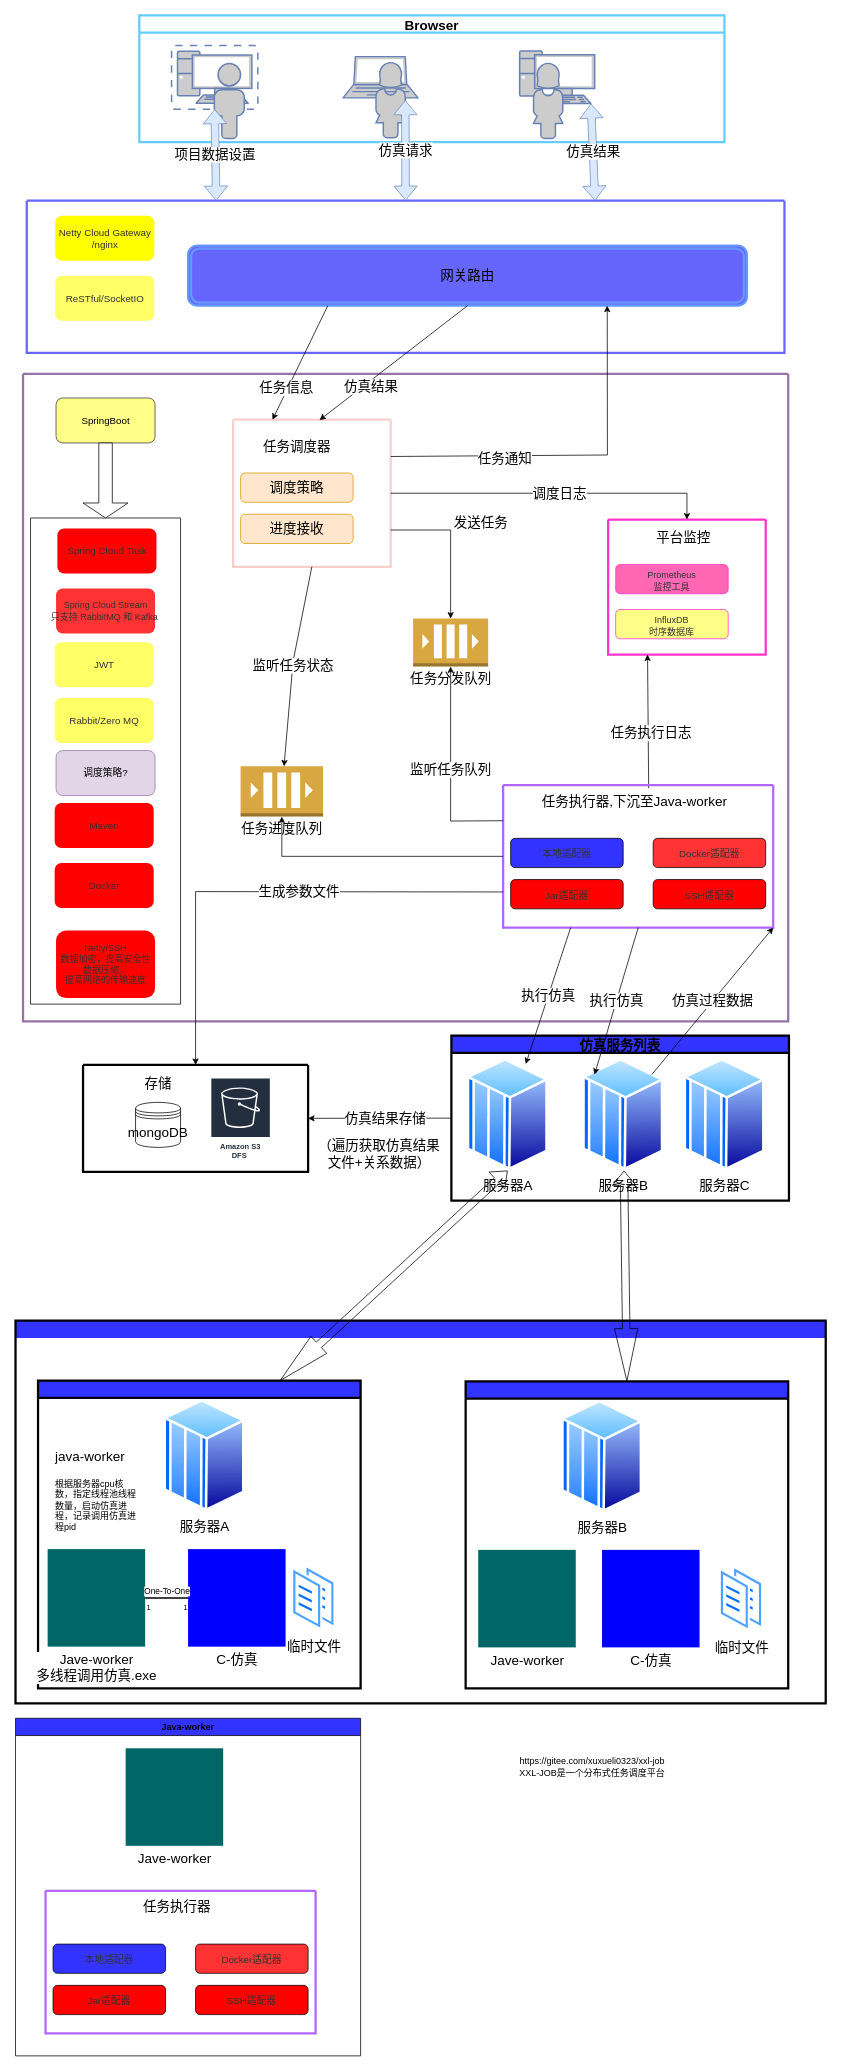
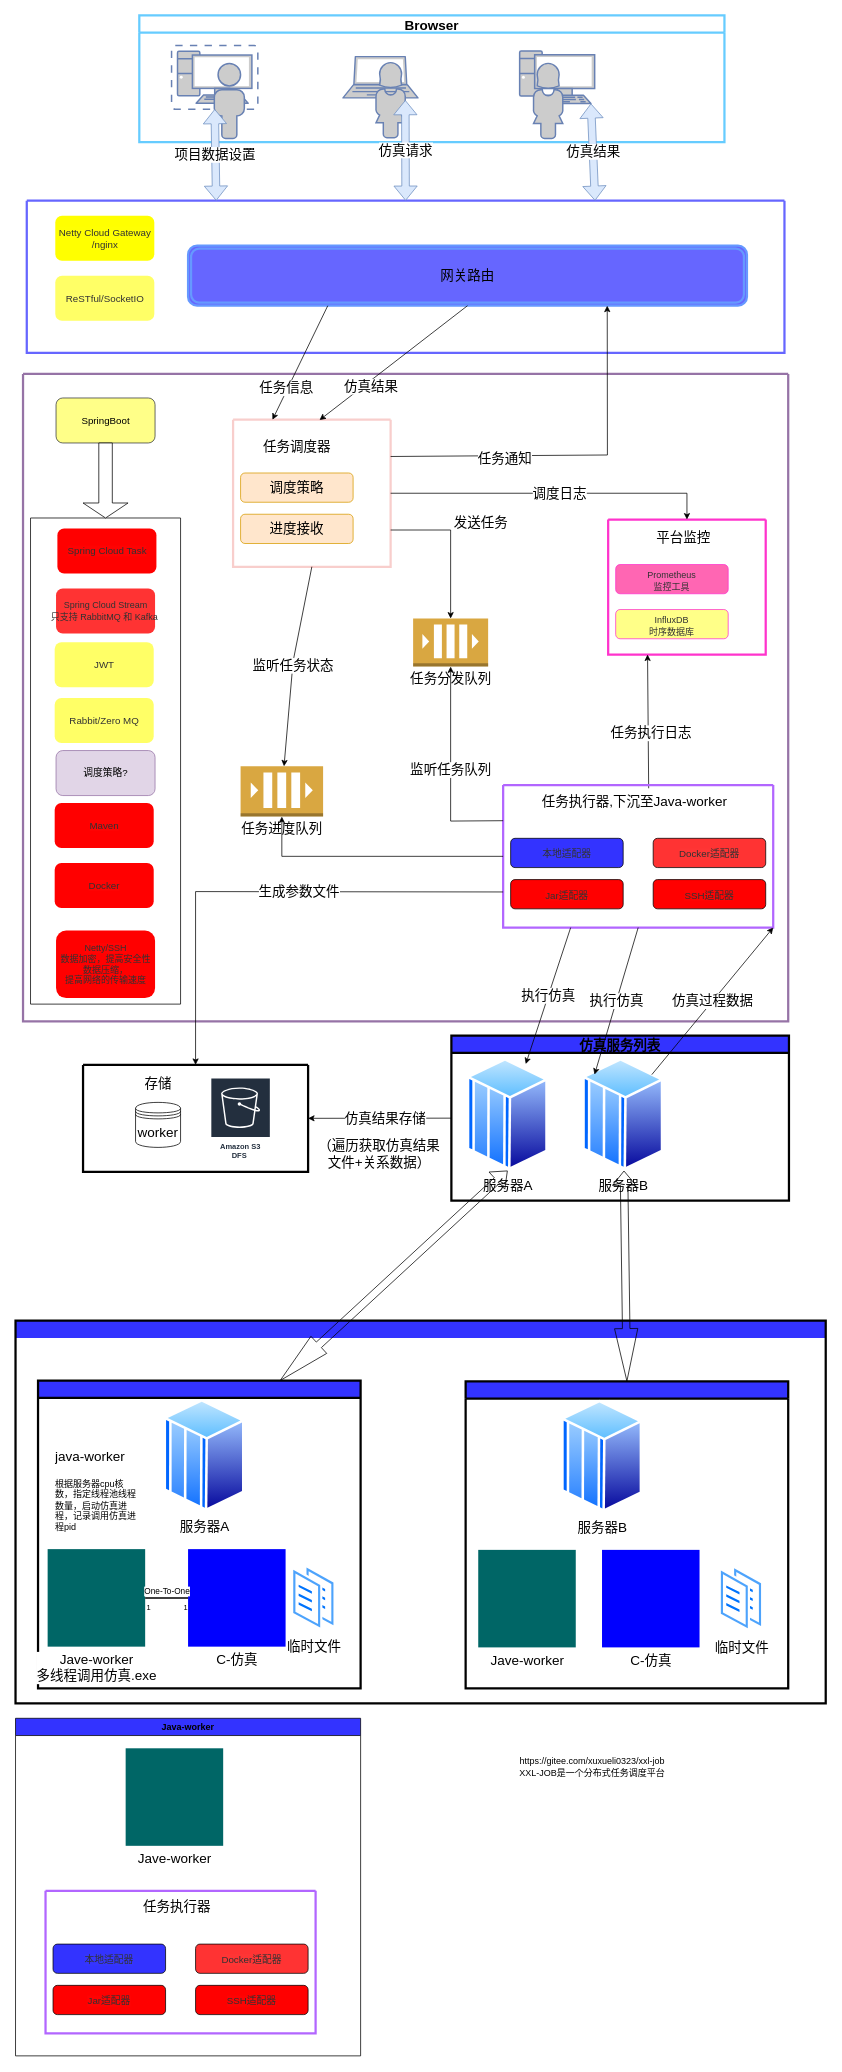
(724, 1114) -> none
(158, 1132) -> (158, 1132)
